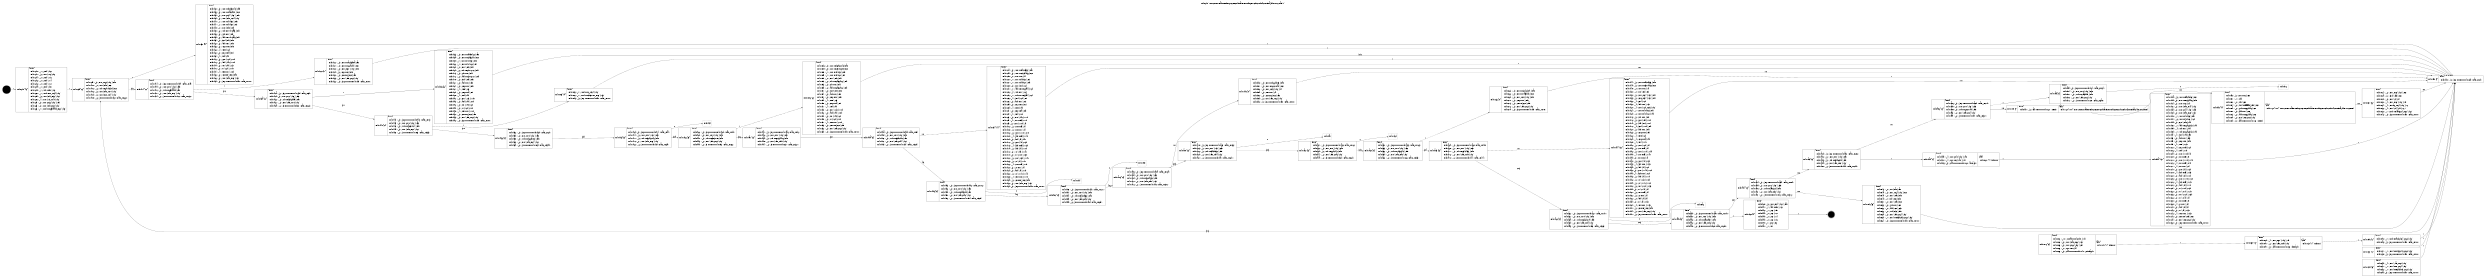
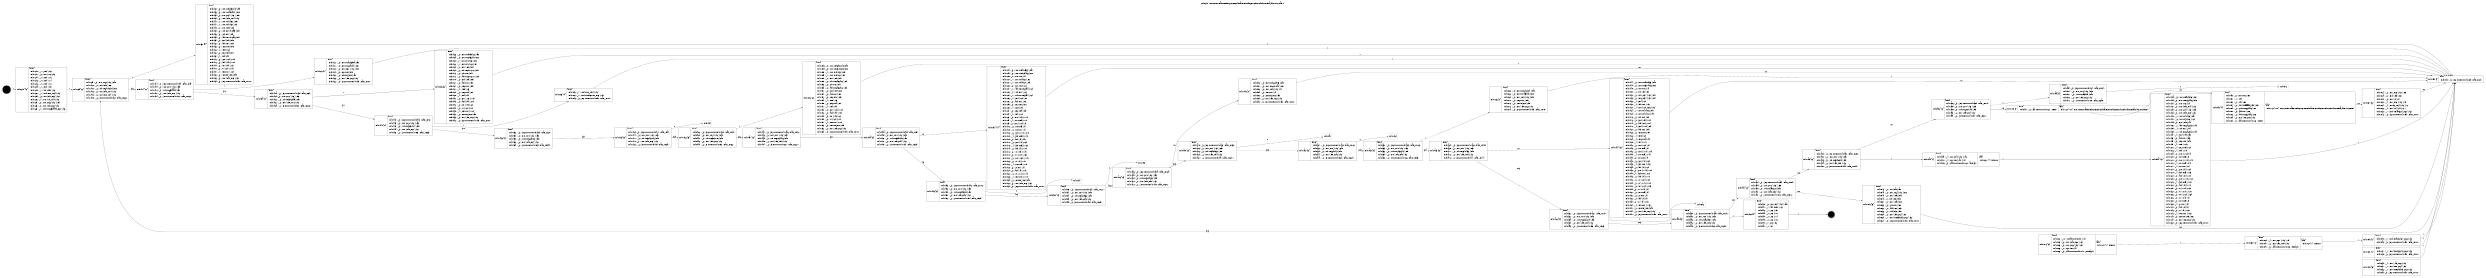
(1360, 55) -> (1360, 55)
